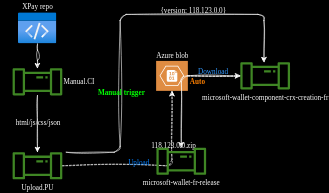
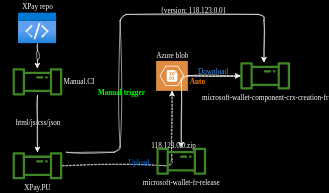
(38, 188) -> (38, 188)
